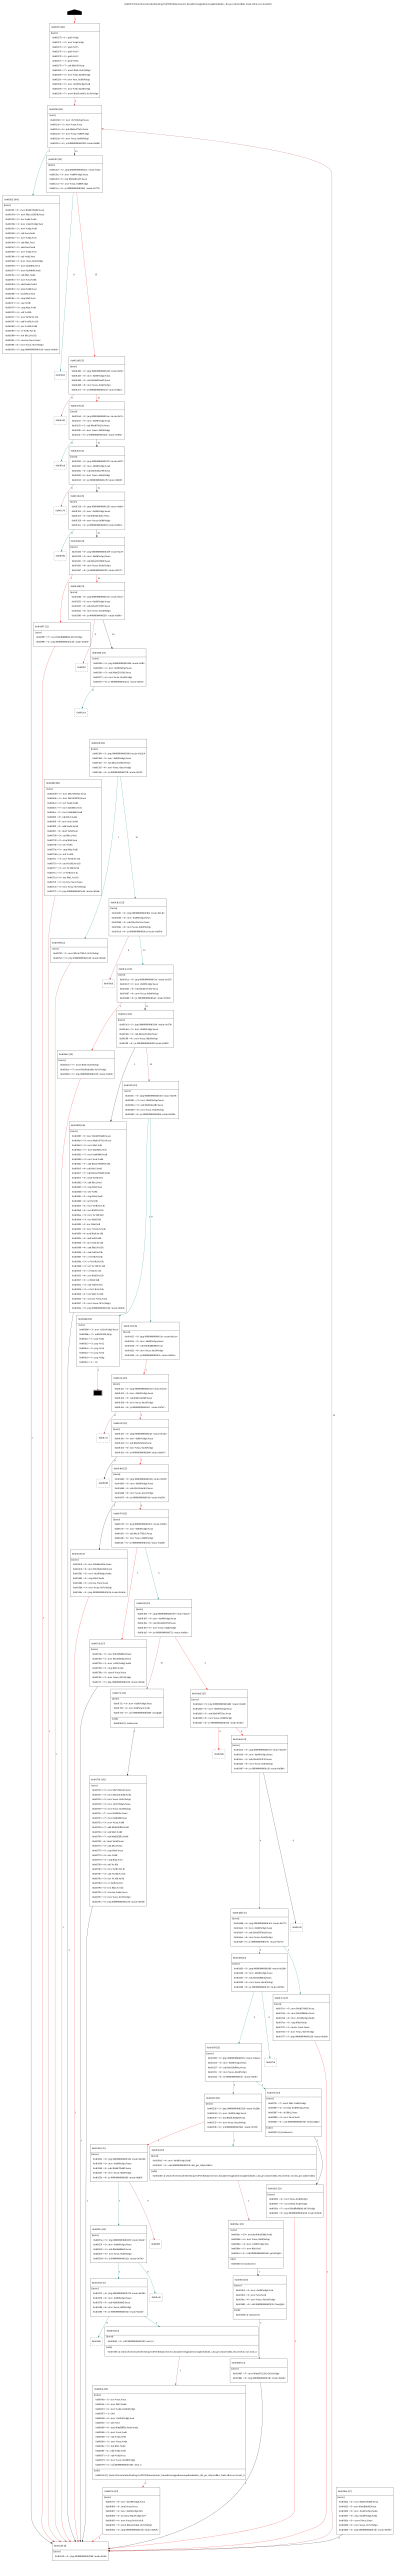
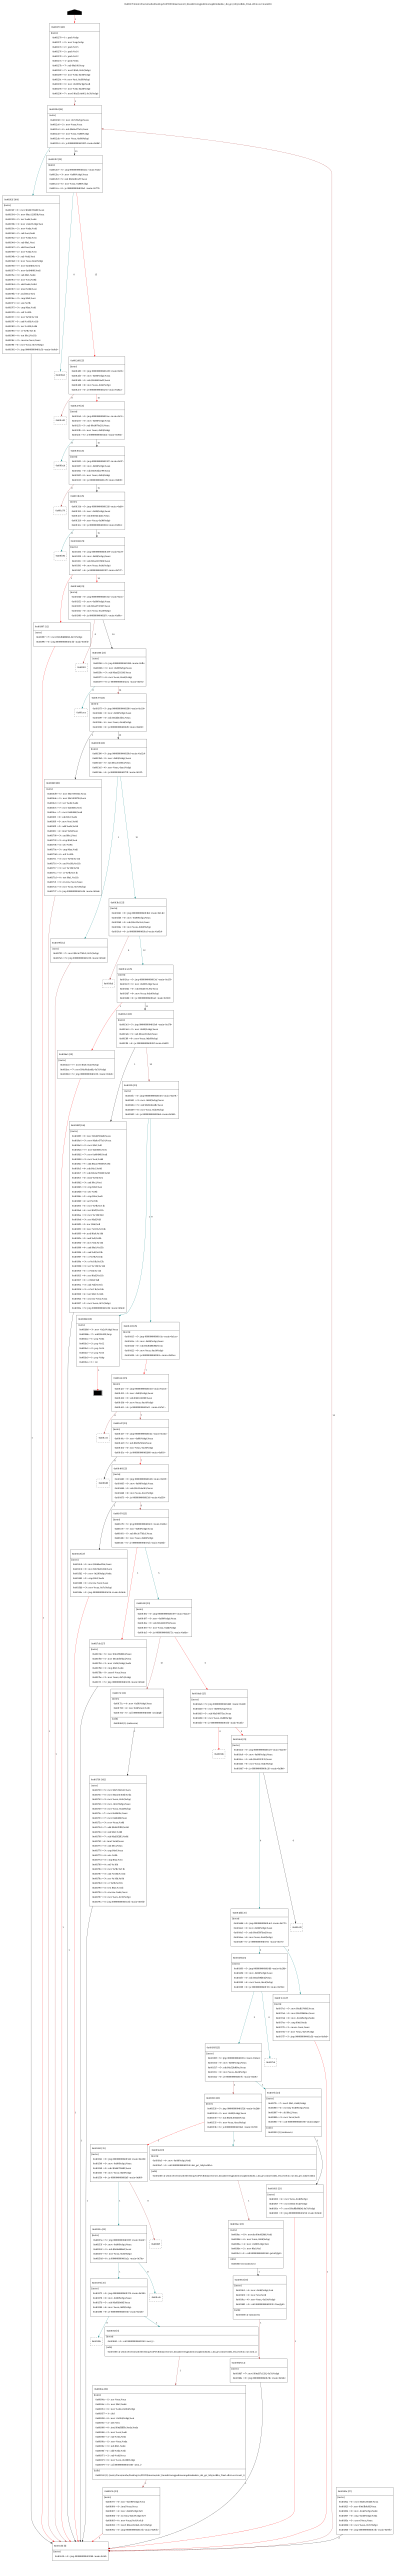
none -> (118, 713)
